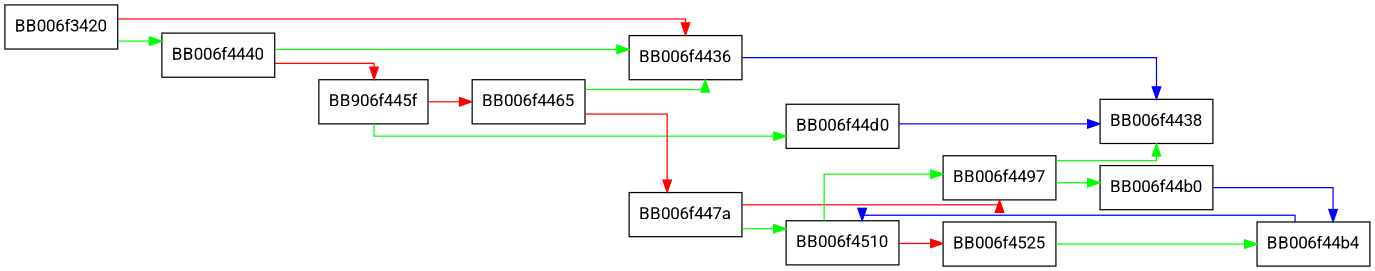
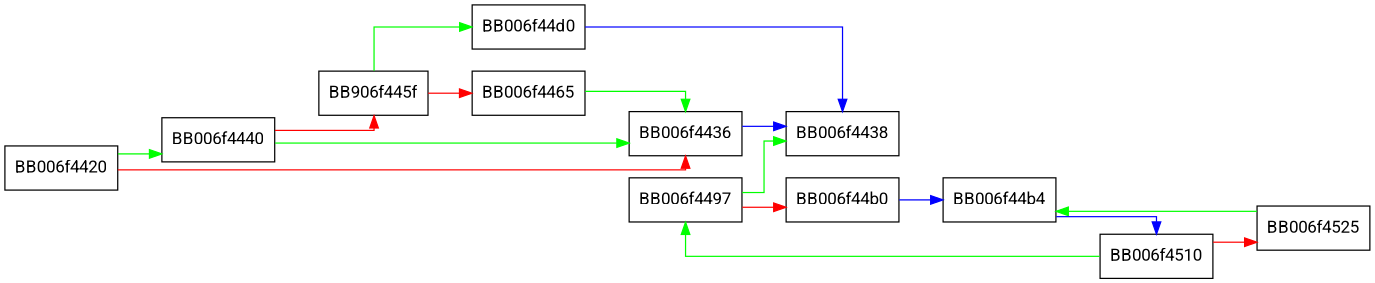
(61, 27) -> (61, 168)
(1072, 183) -> (758, 207)
(686, 215) -> none
